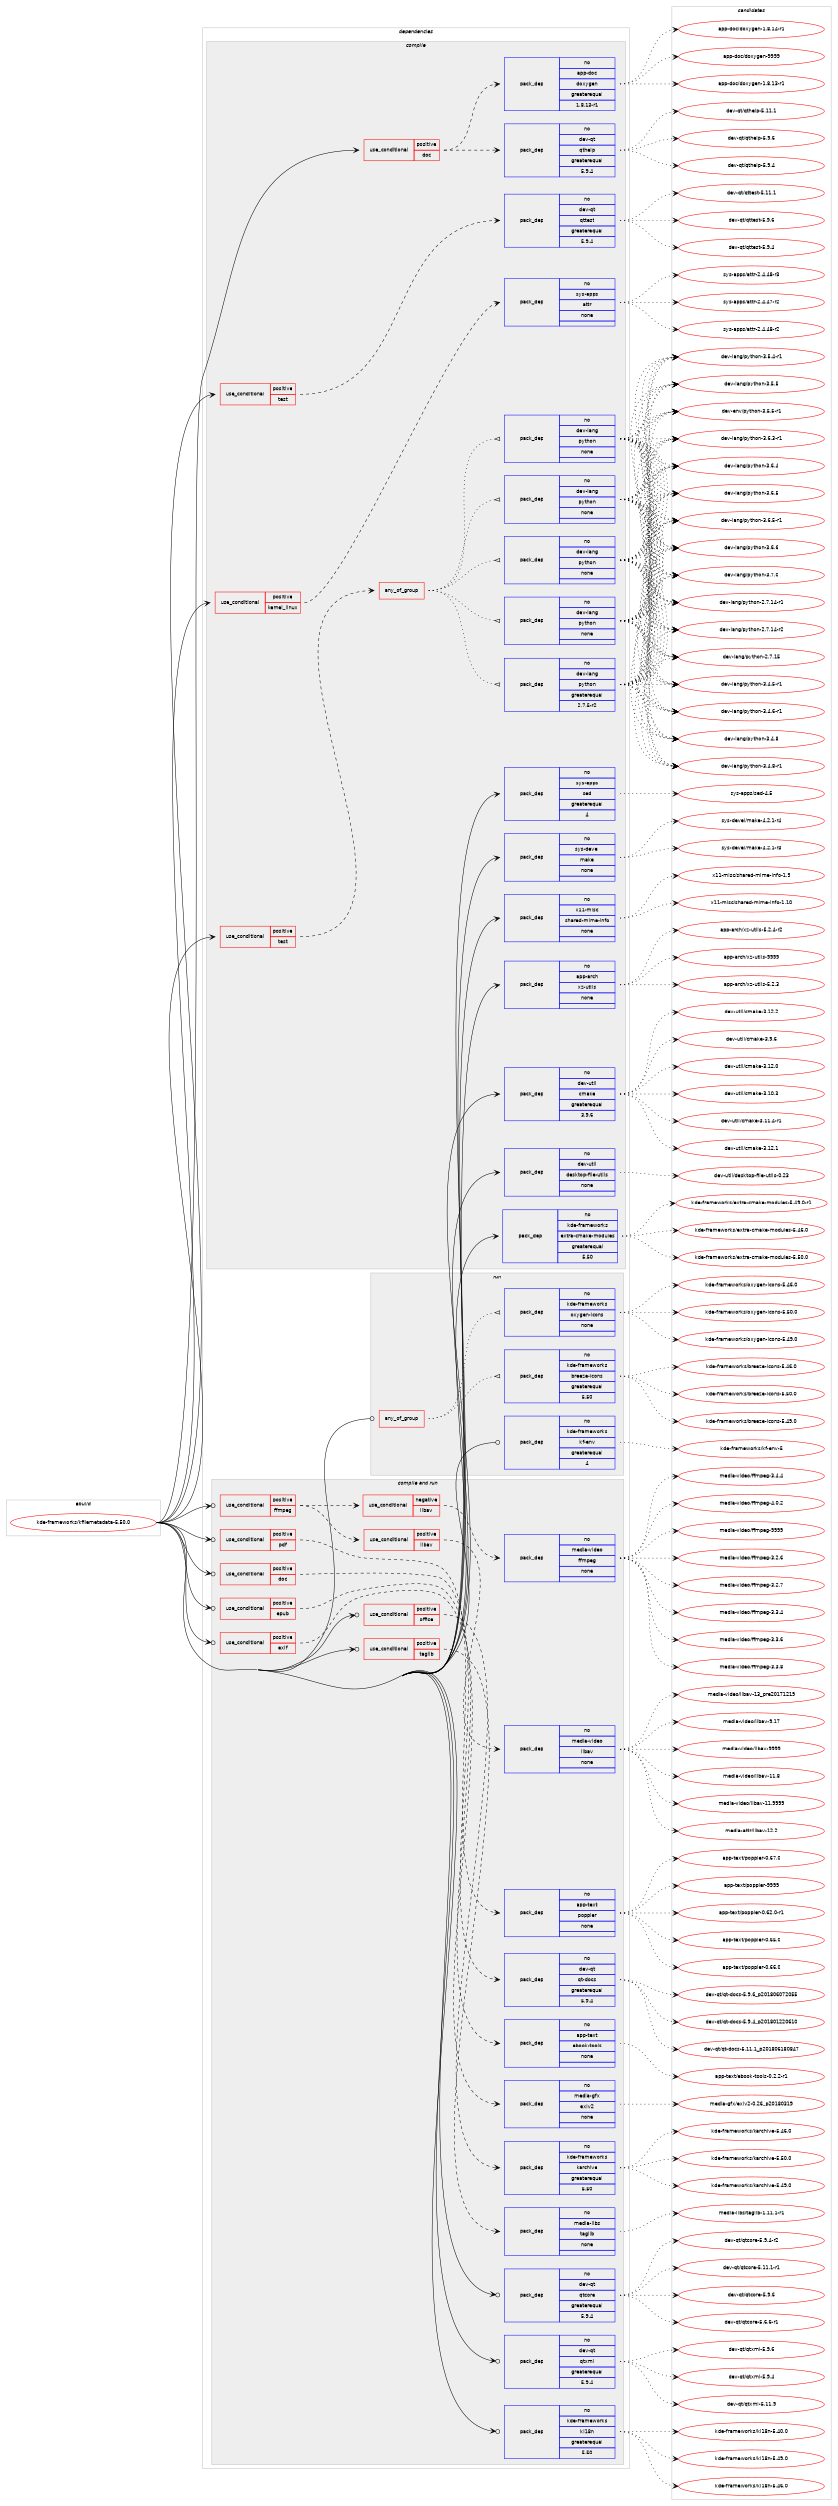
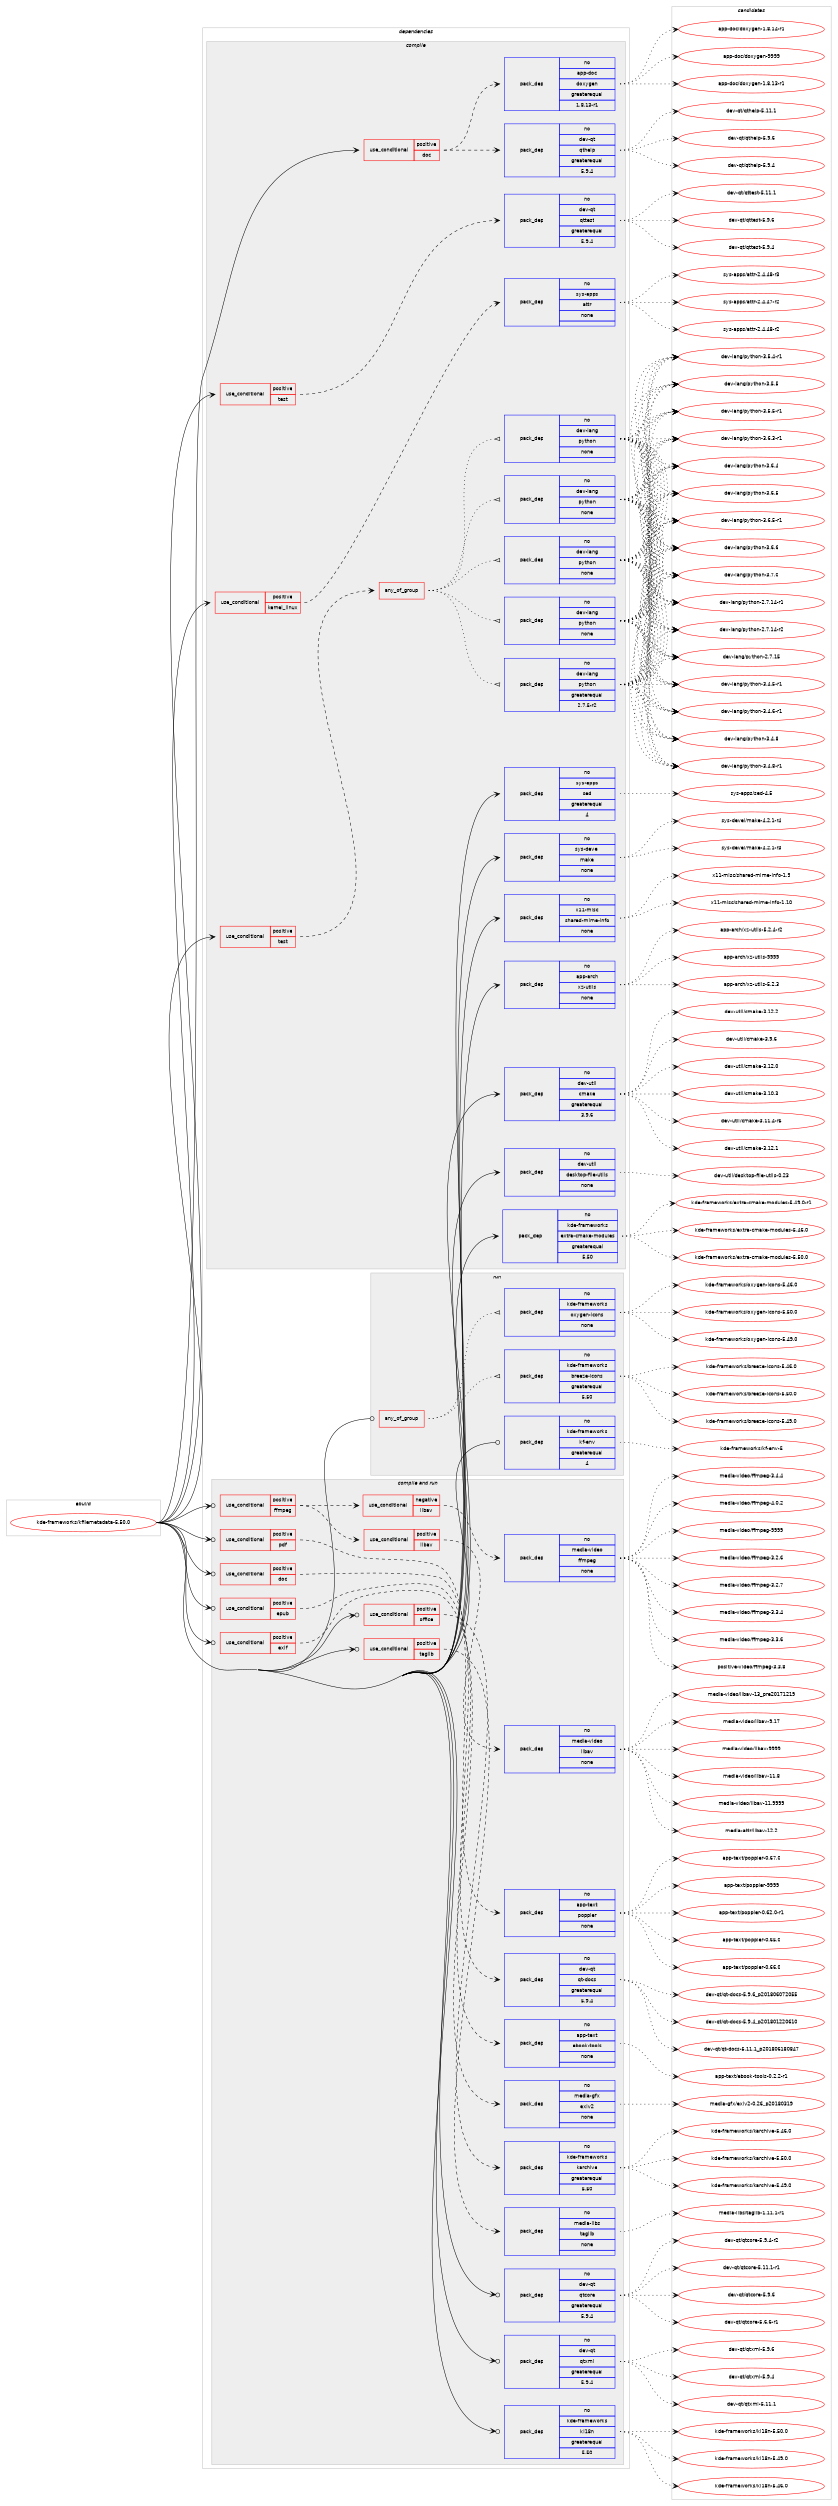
(752, 412) -> (752, 412)
(752, 1121) -> (752, 1121)
(752, 1667) -> (752, 1667)
(752, 2404) -> (752, 2404)
(752, 2432) -> (752, 2432)
